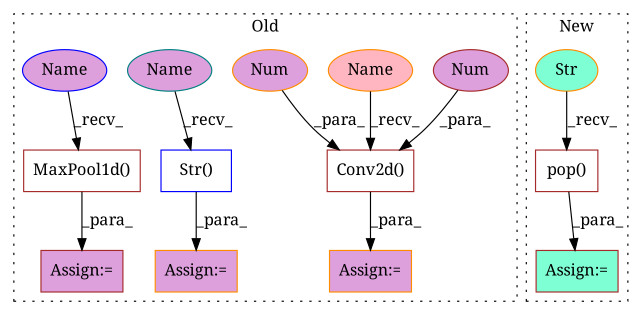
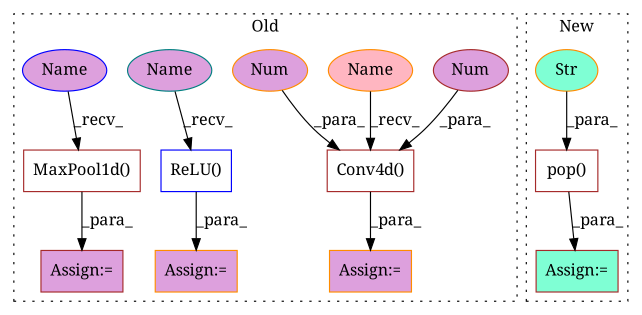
(593, 121) -> (593, 121)
(196, 171) -> (196, 171)
(370, 171) -> (370, 171)
